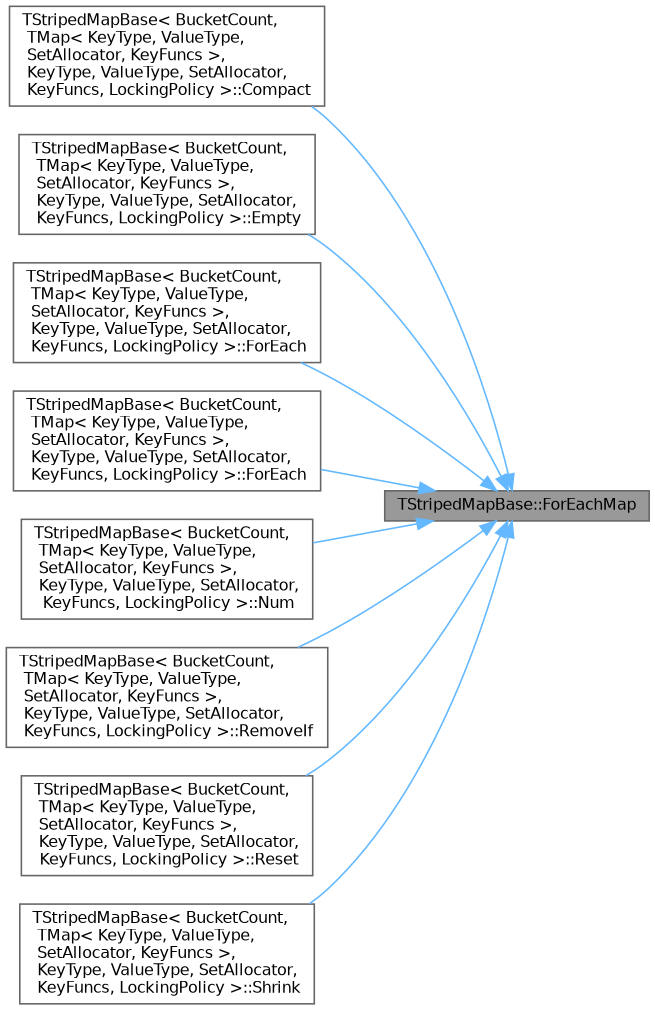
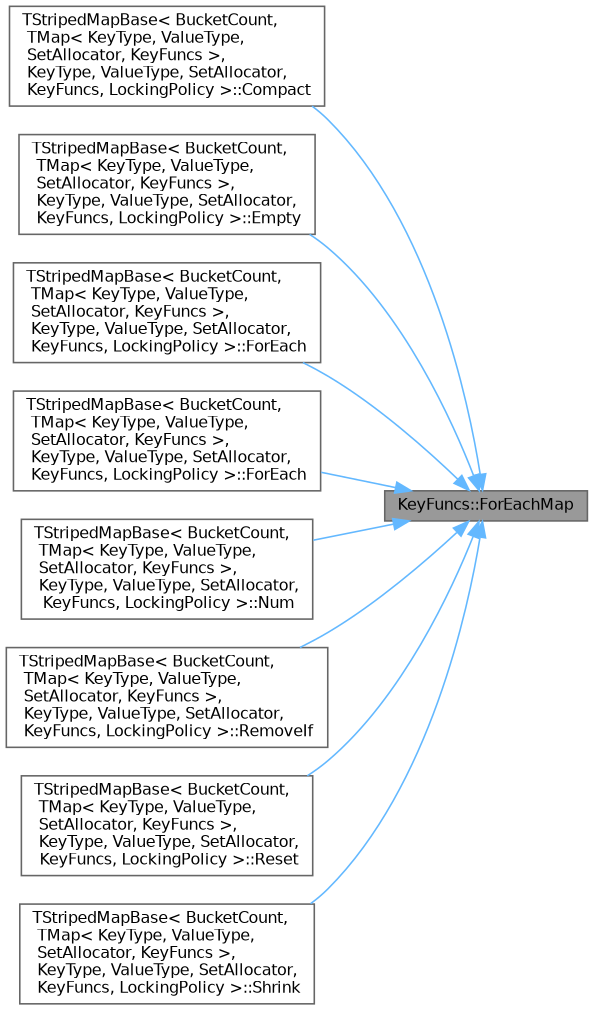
(517, 506) -> (486, 506)
